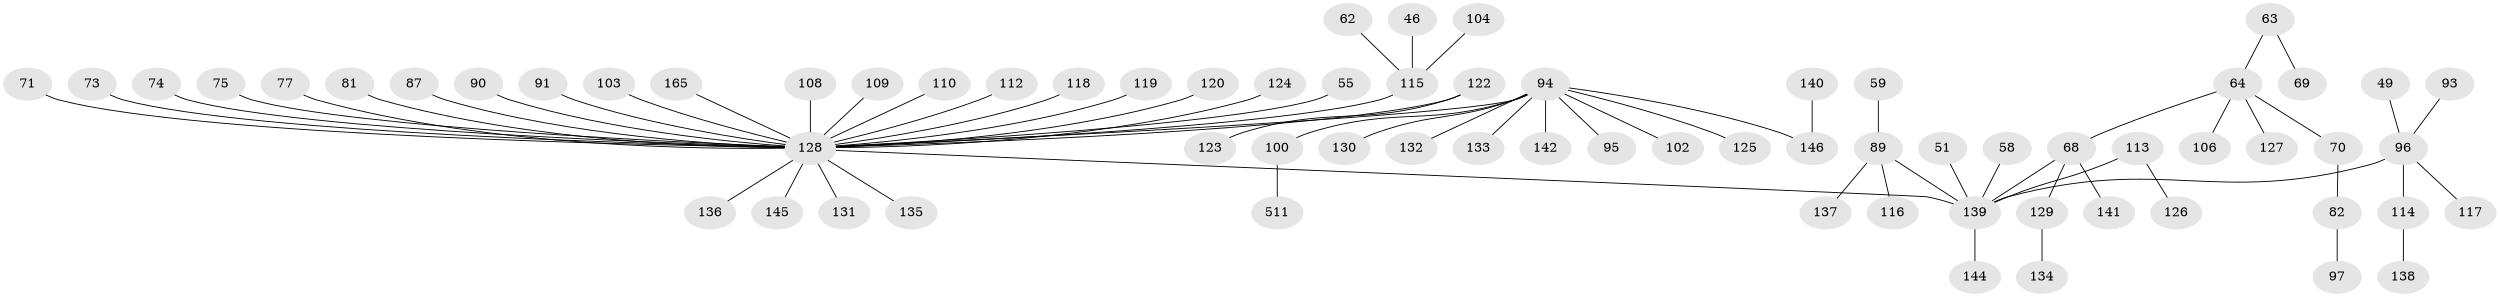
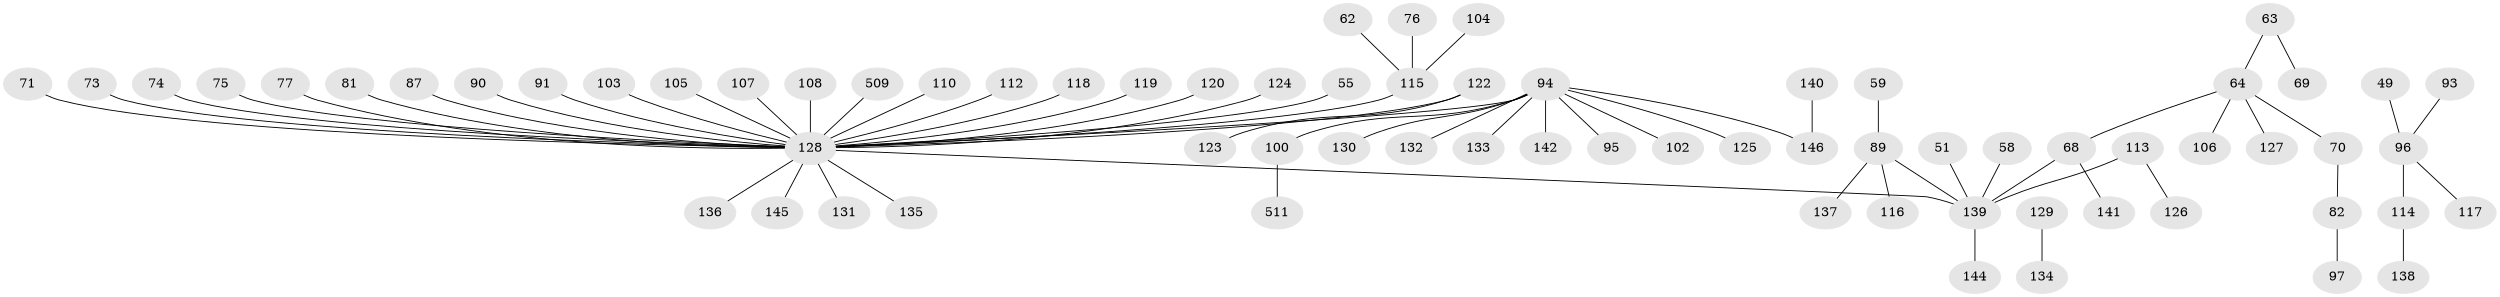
(1412, 20) -> (1412, 20)
(676, 84) -> (676, 84)
none -> (743, 84)
(877, 84) -> (877, 84)
(2060, 173) -> none
(2190, 181) -> none
